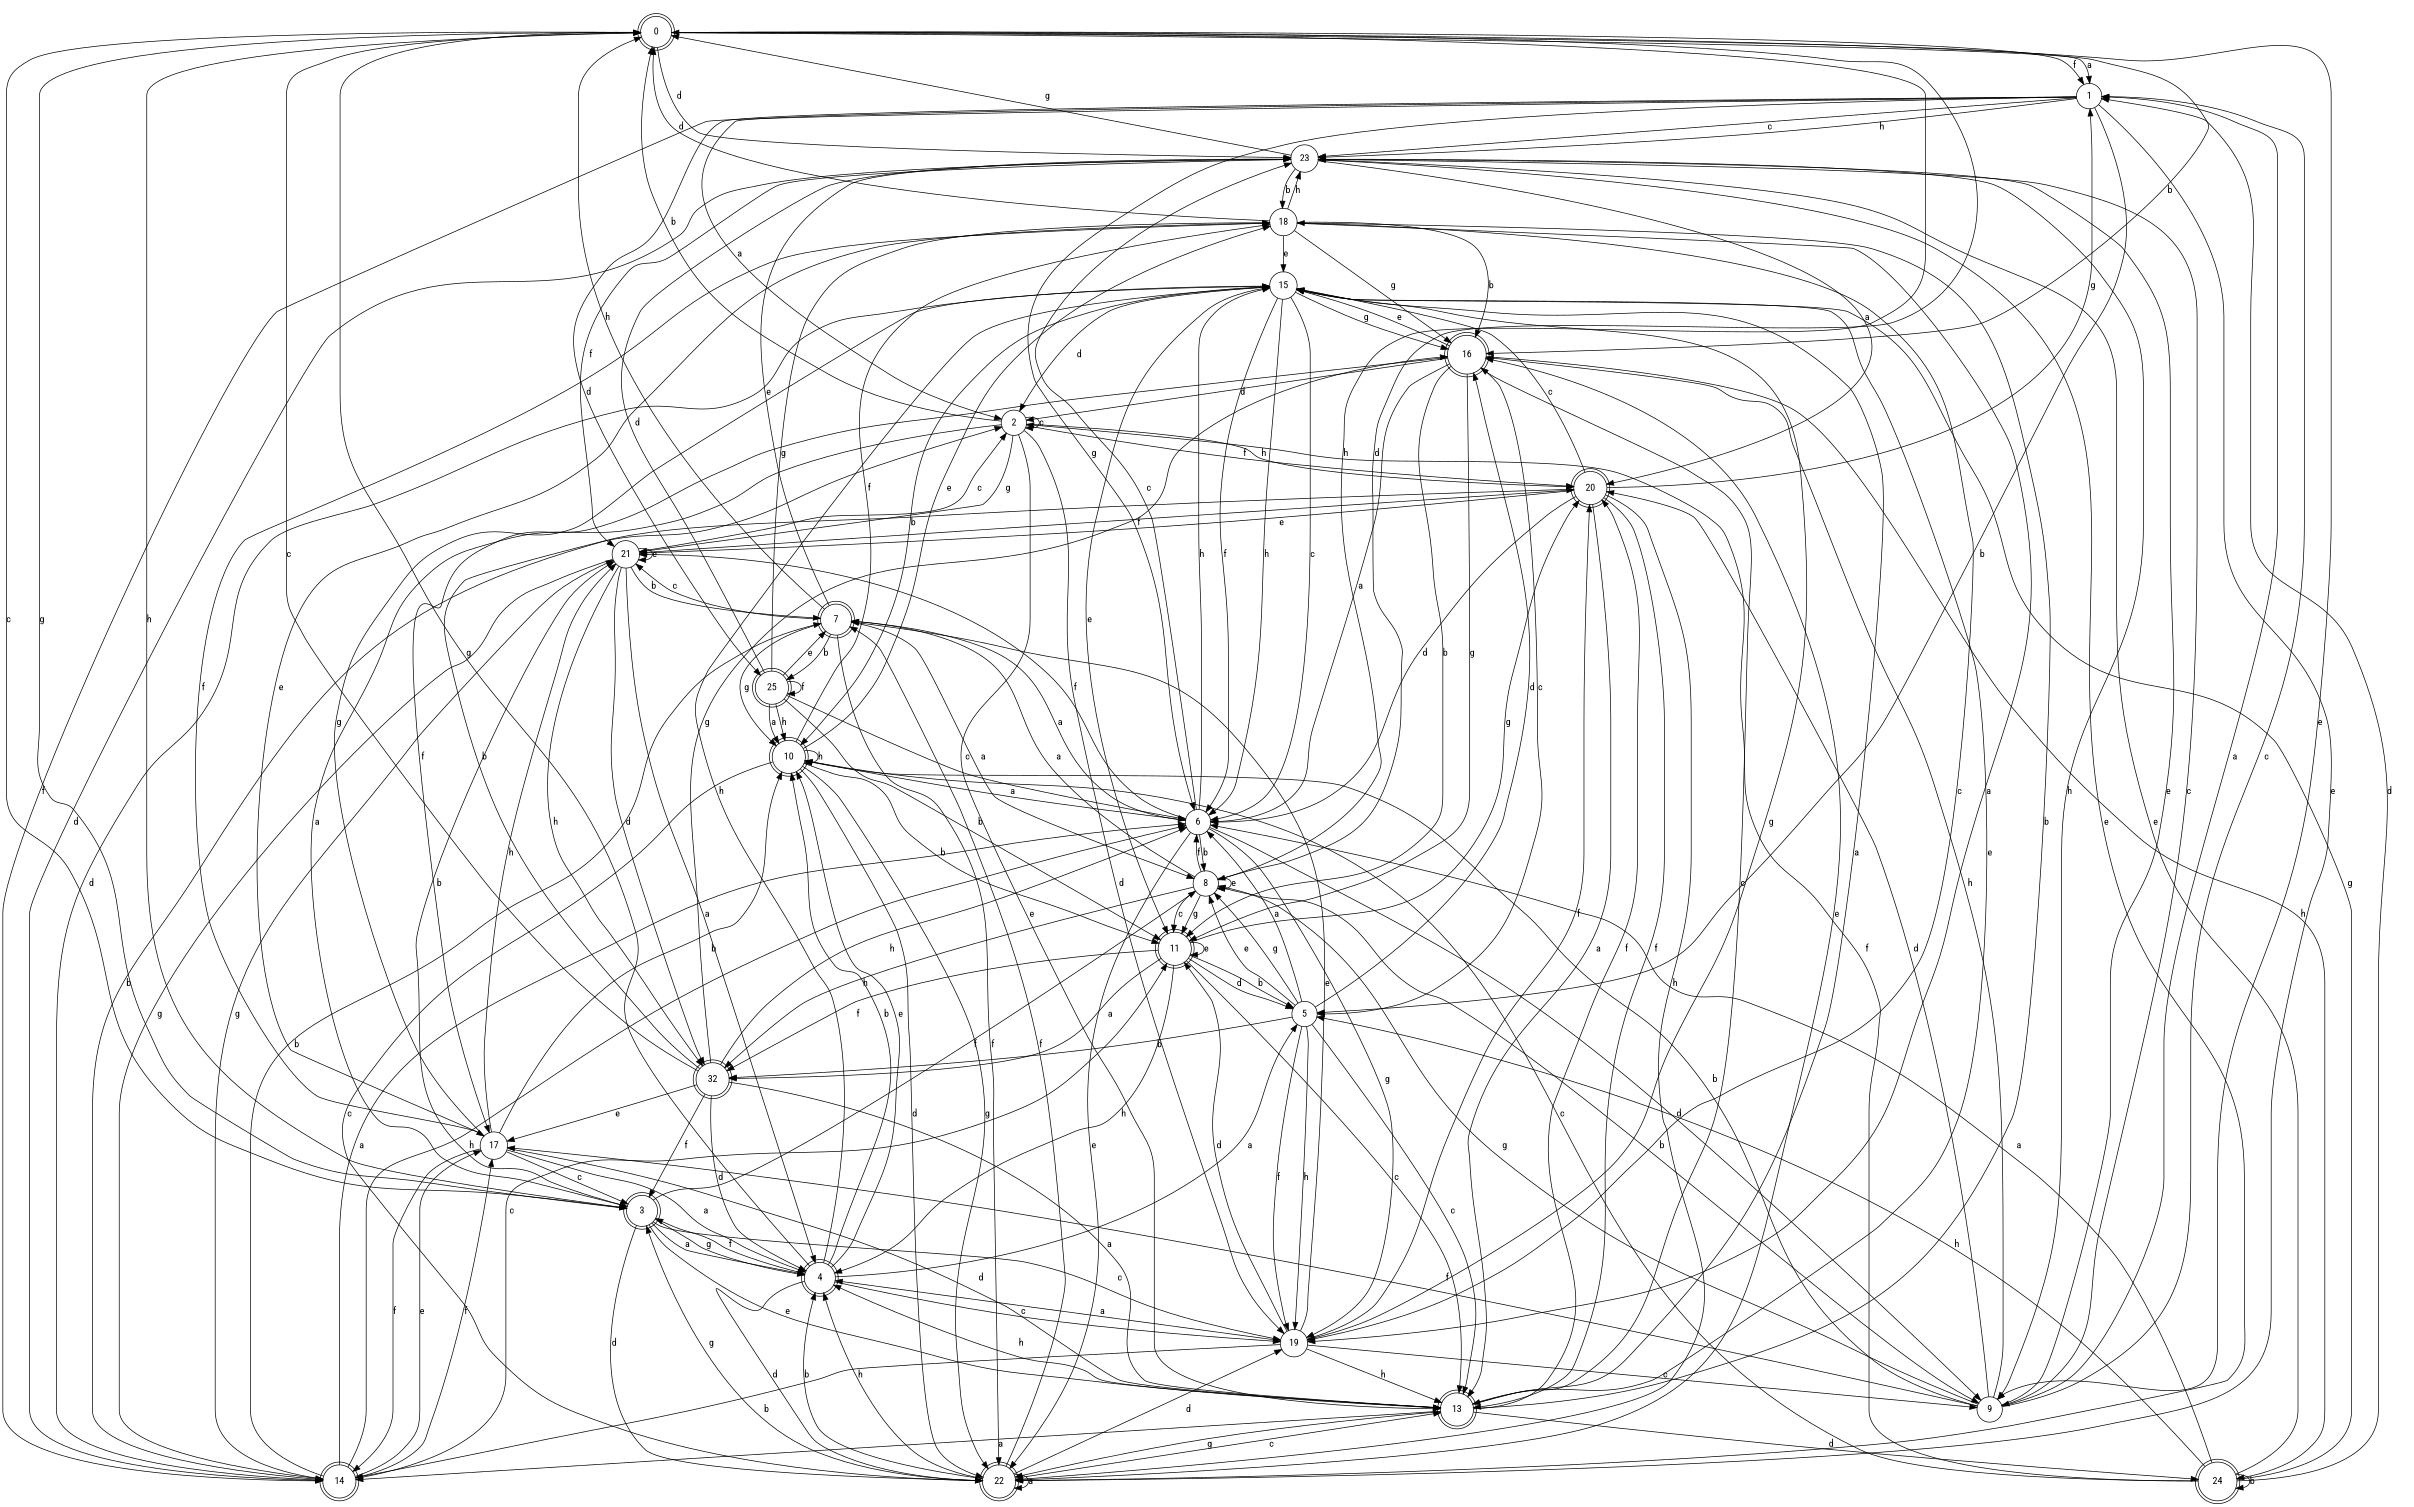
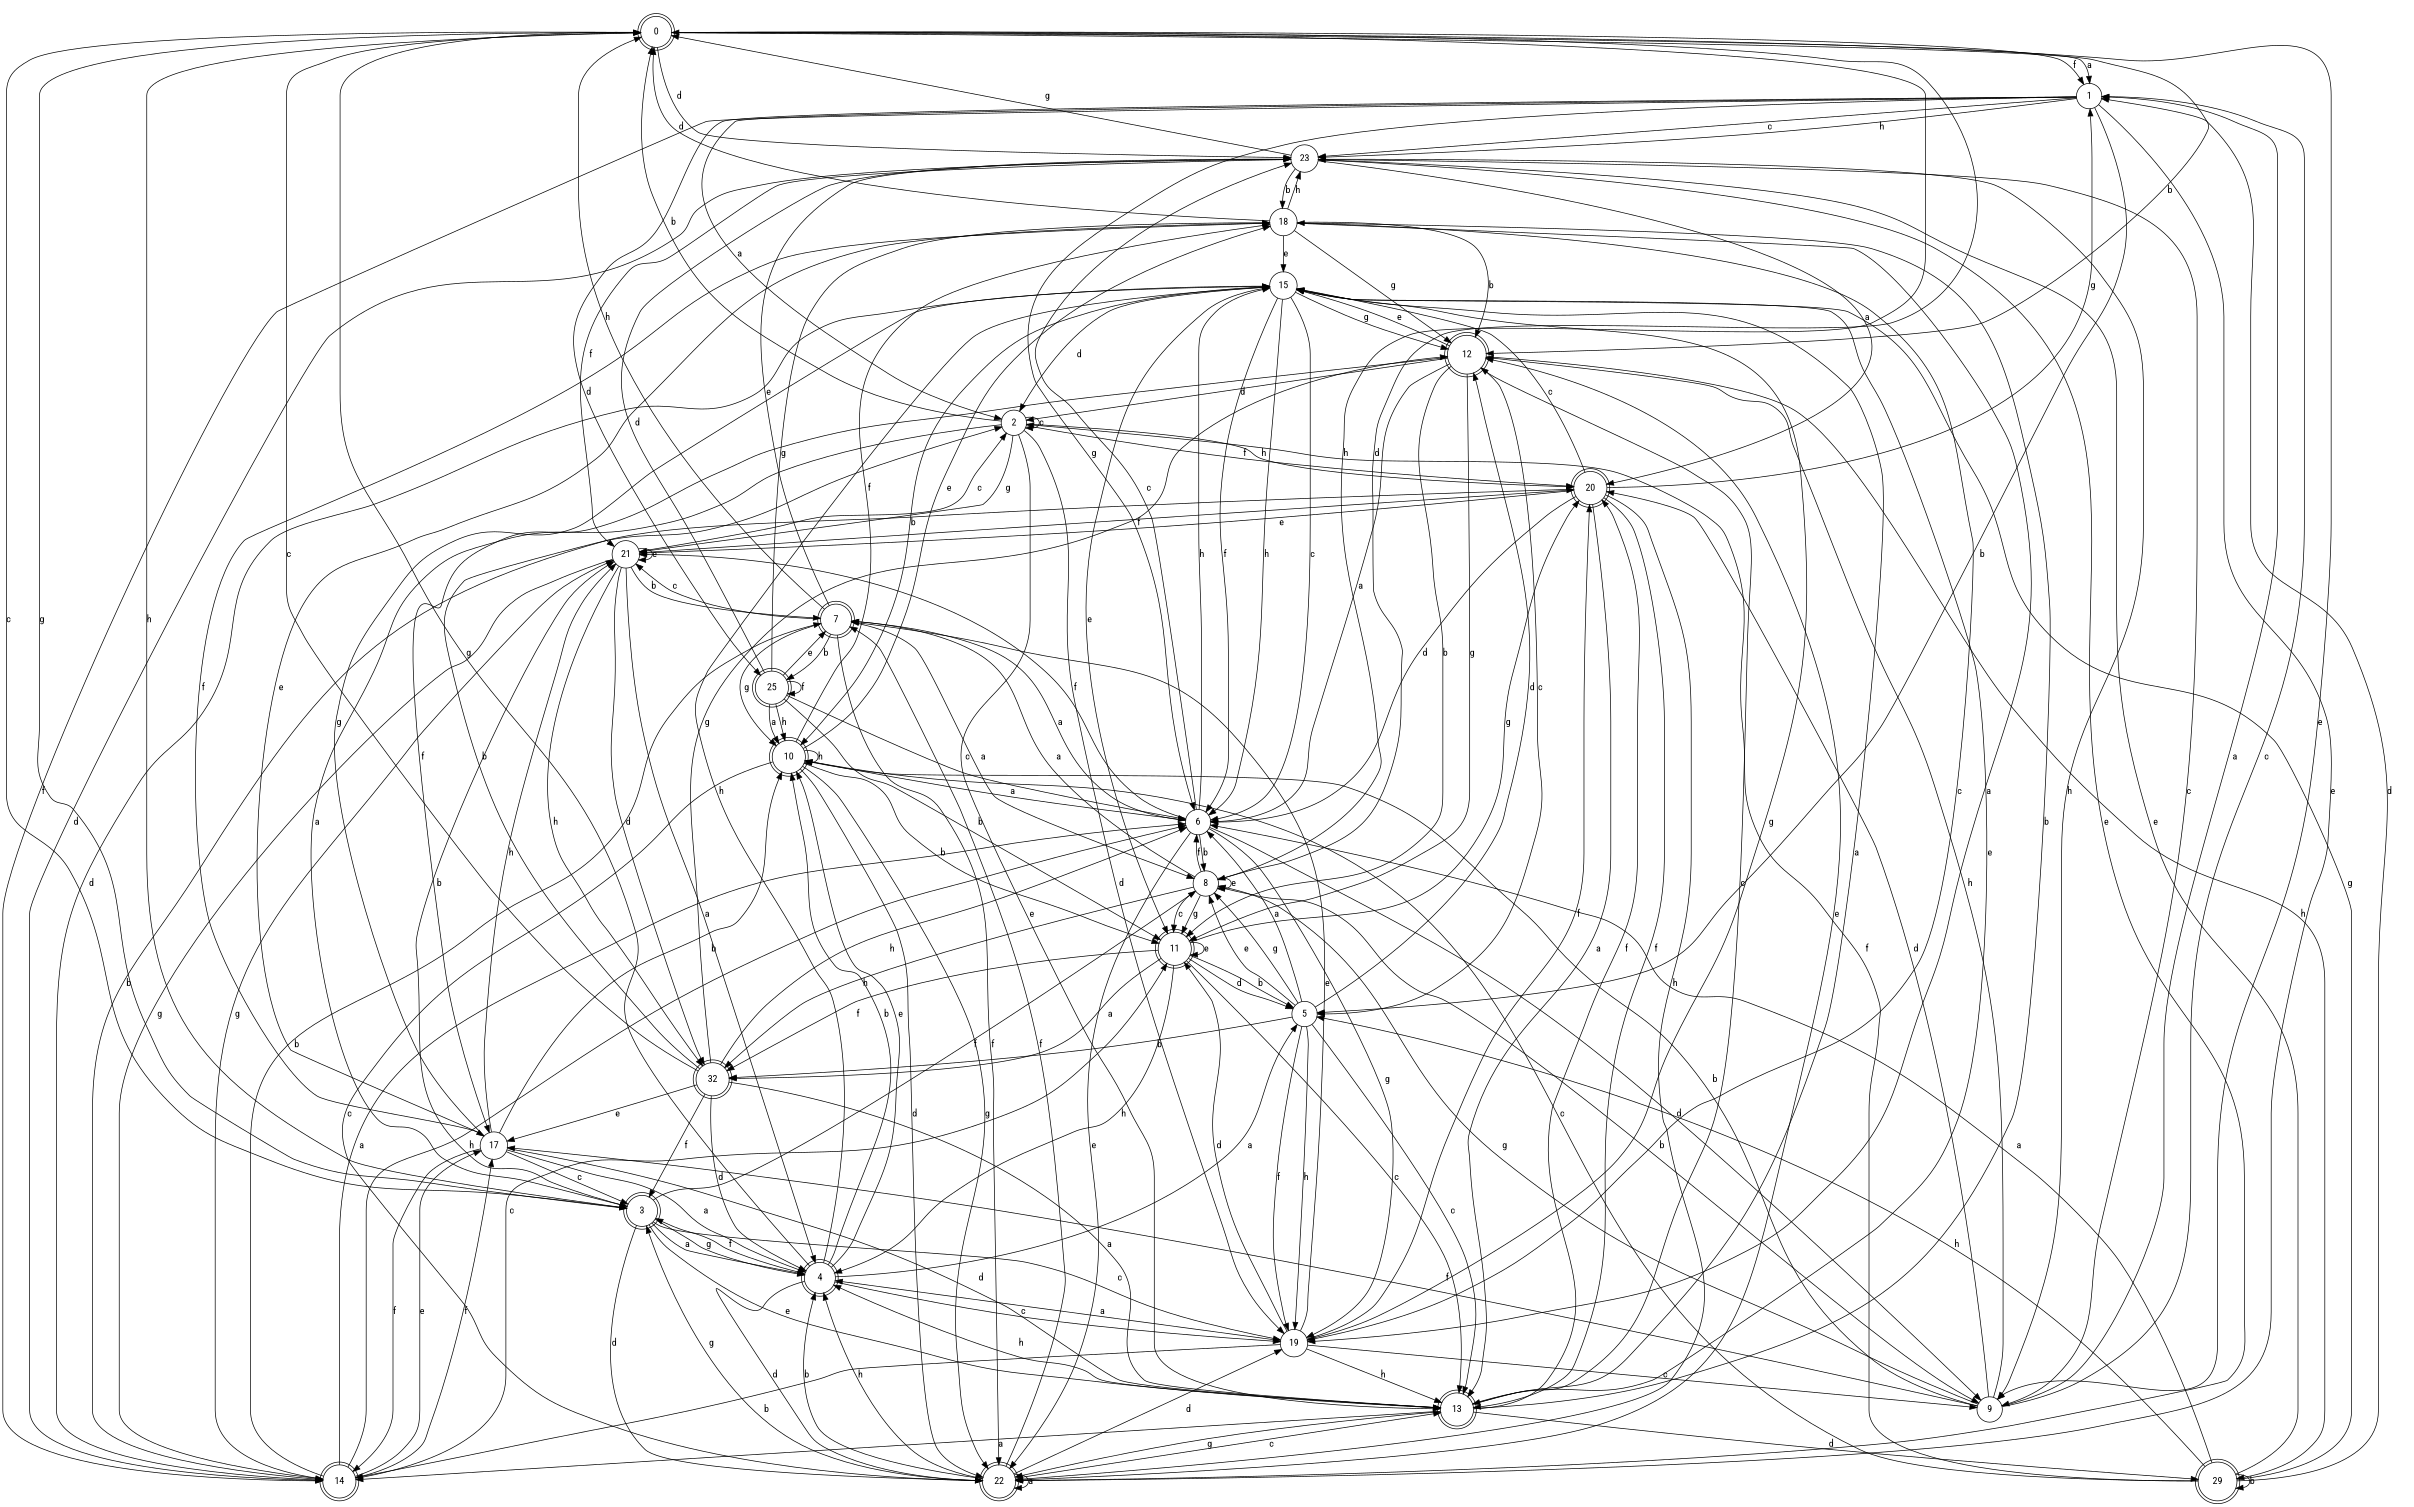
(1467, 355) -> (1467, 355)
(2170, 433) -> none
(2218, 1481) -> (2218, 1481)
